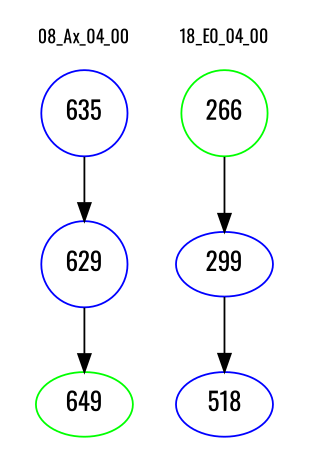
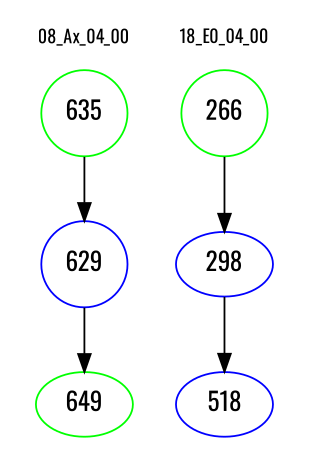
(84, 113) -> (84, 113)
(224, 264) -> (224, 264)
